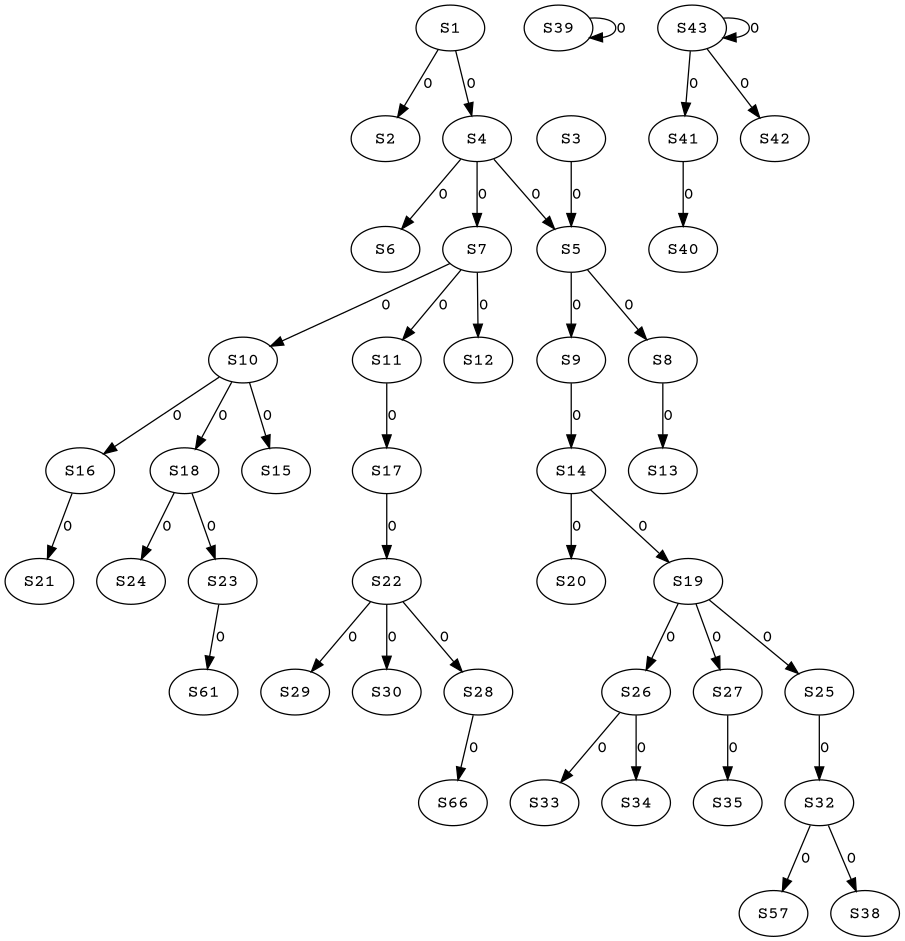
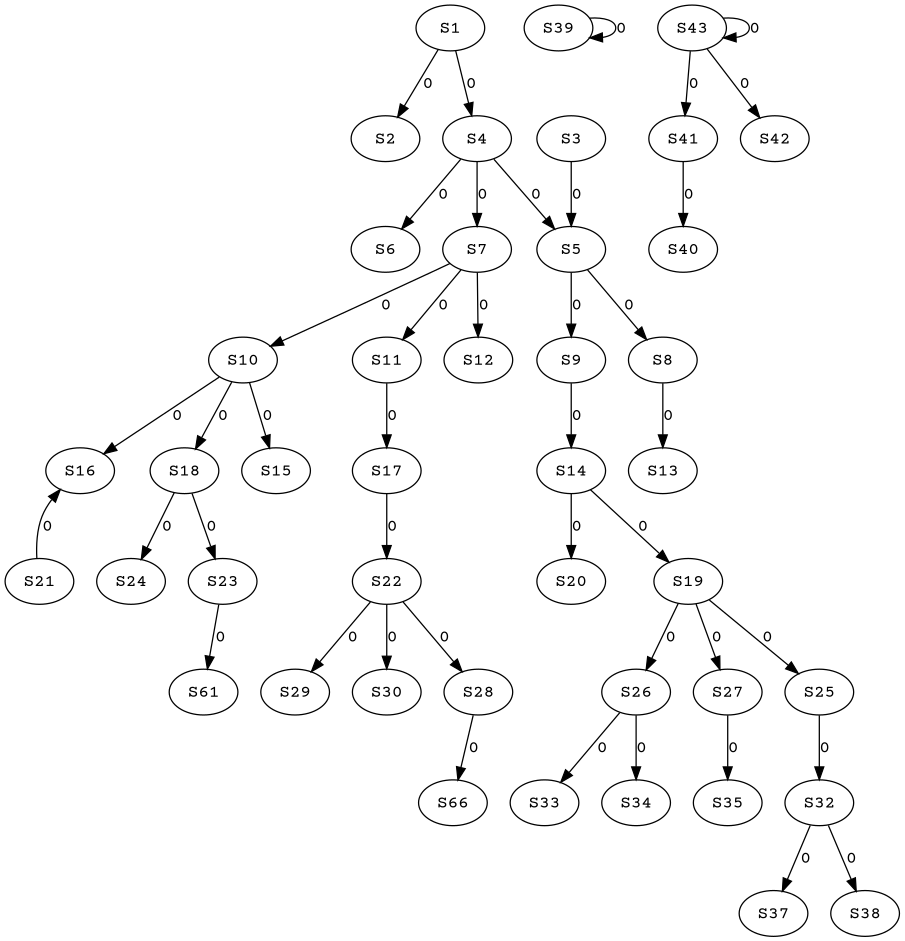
(62, 520) -> (39, 527)
(774, 913) -> (774, 913)
